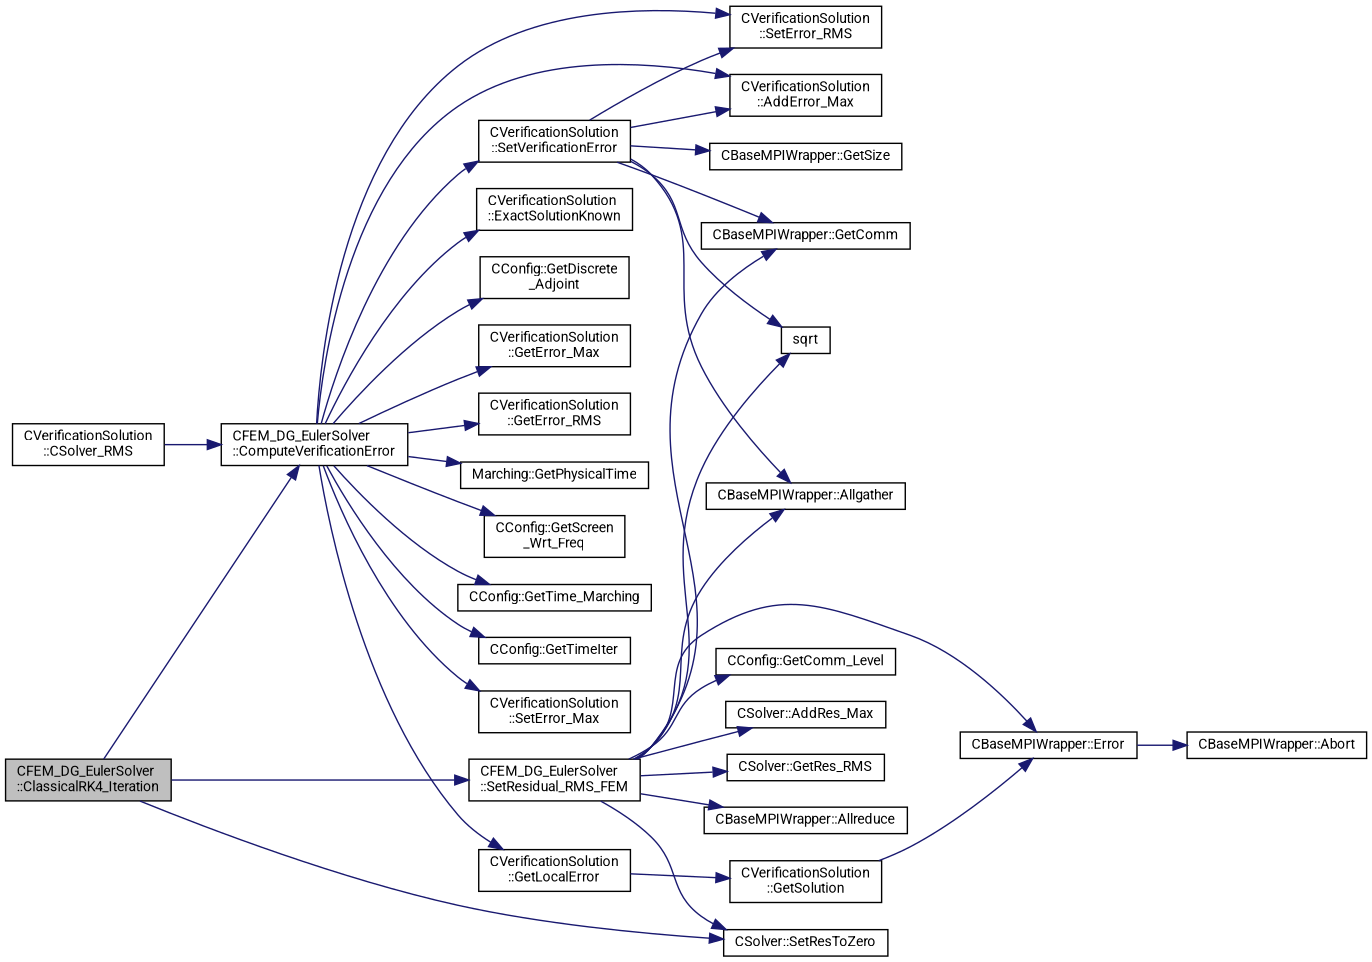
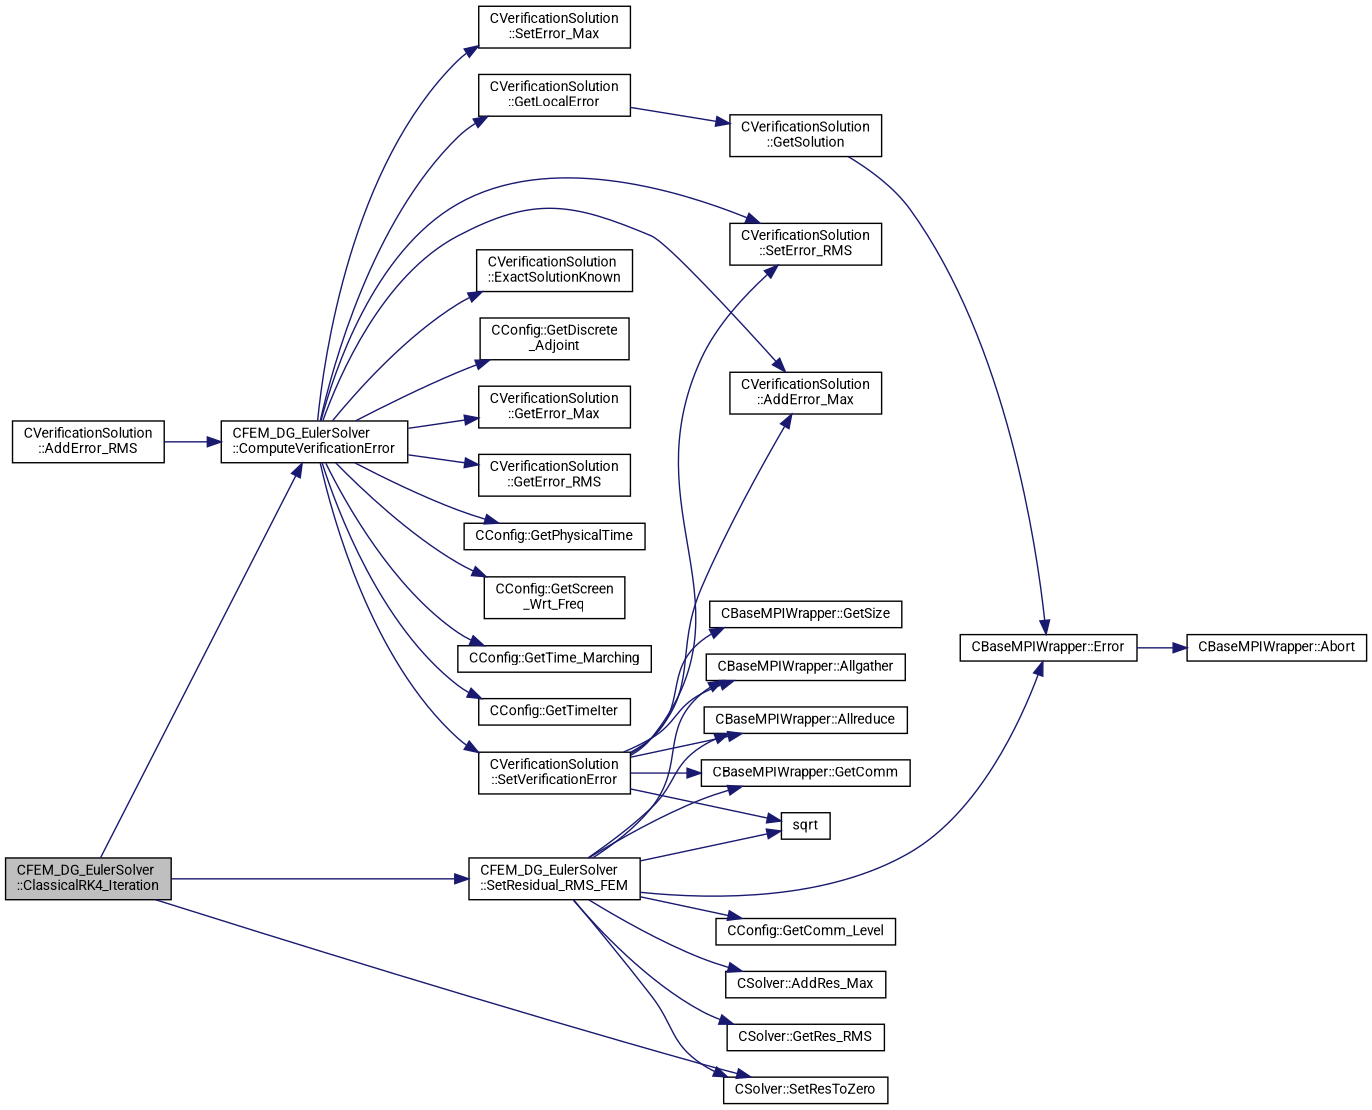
(88, 445) -> (88, 442)
(555, 475) -> (555, 536)
none -> (684, 746)
